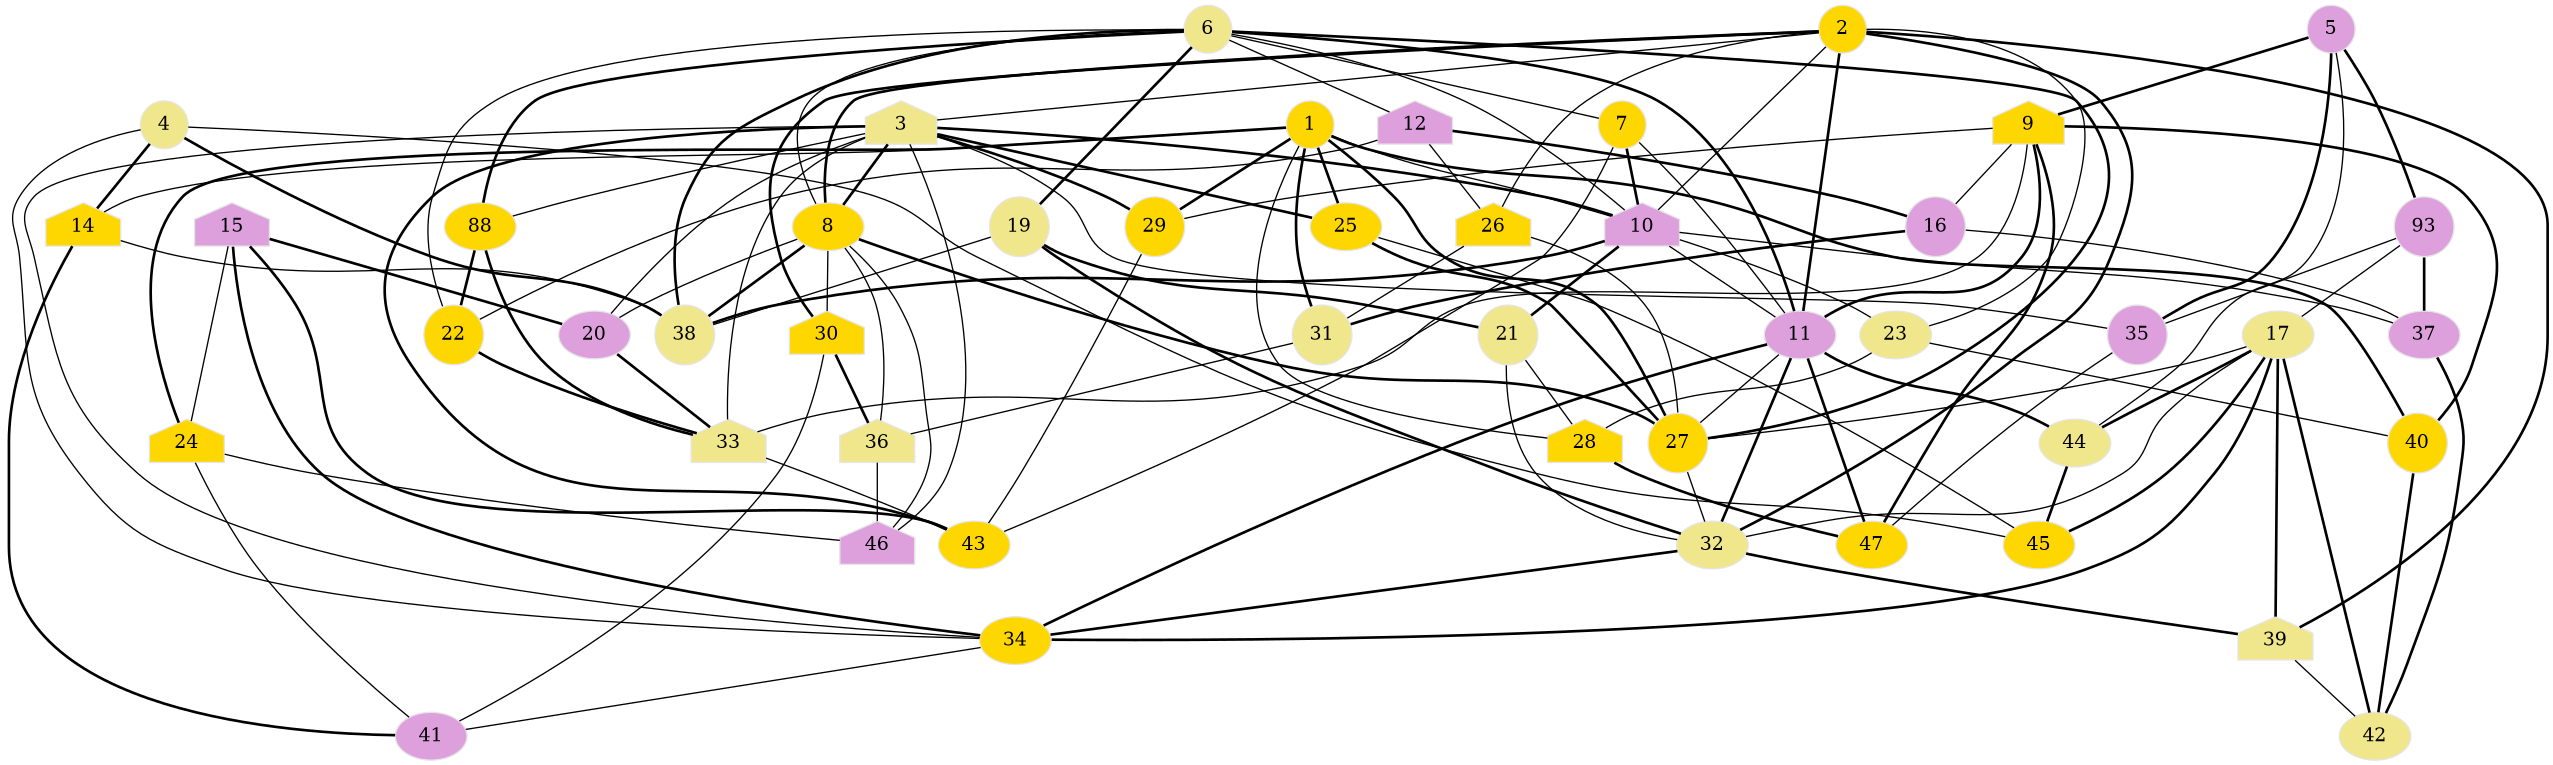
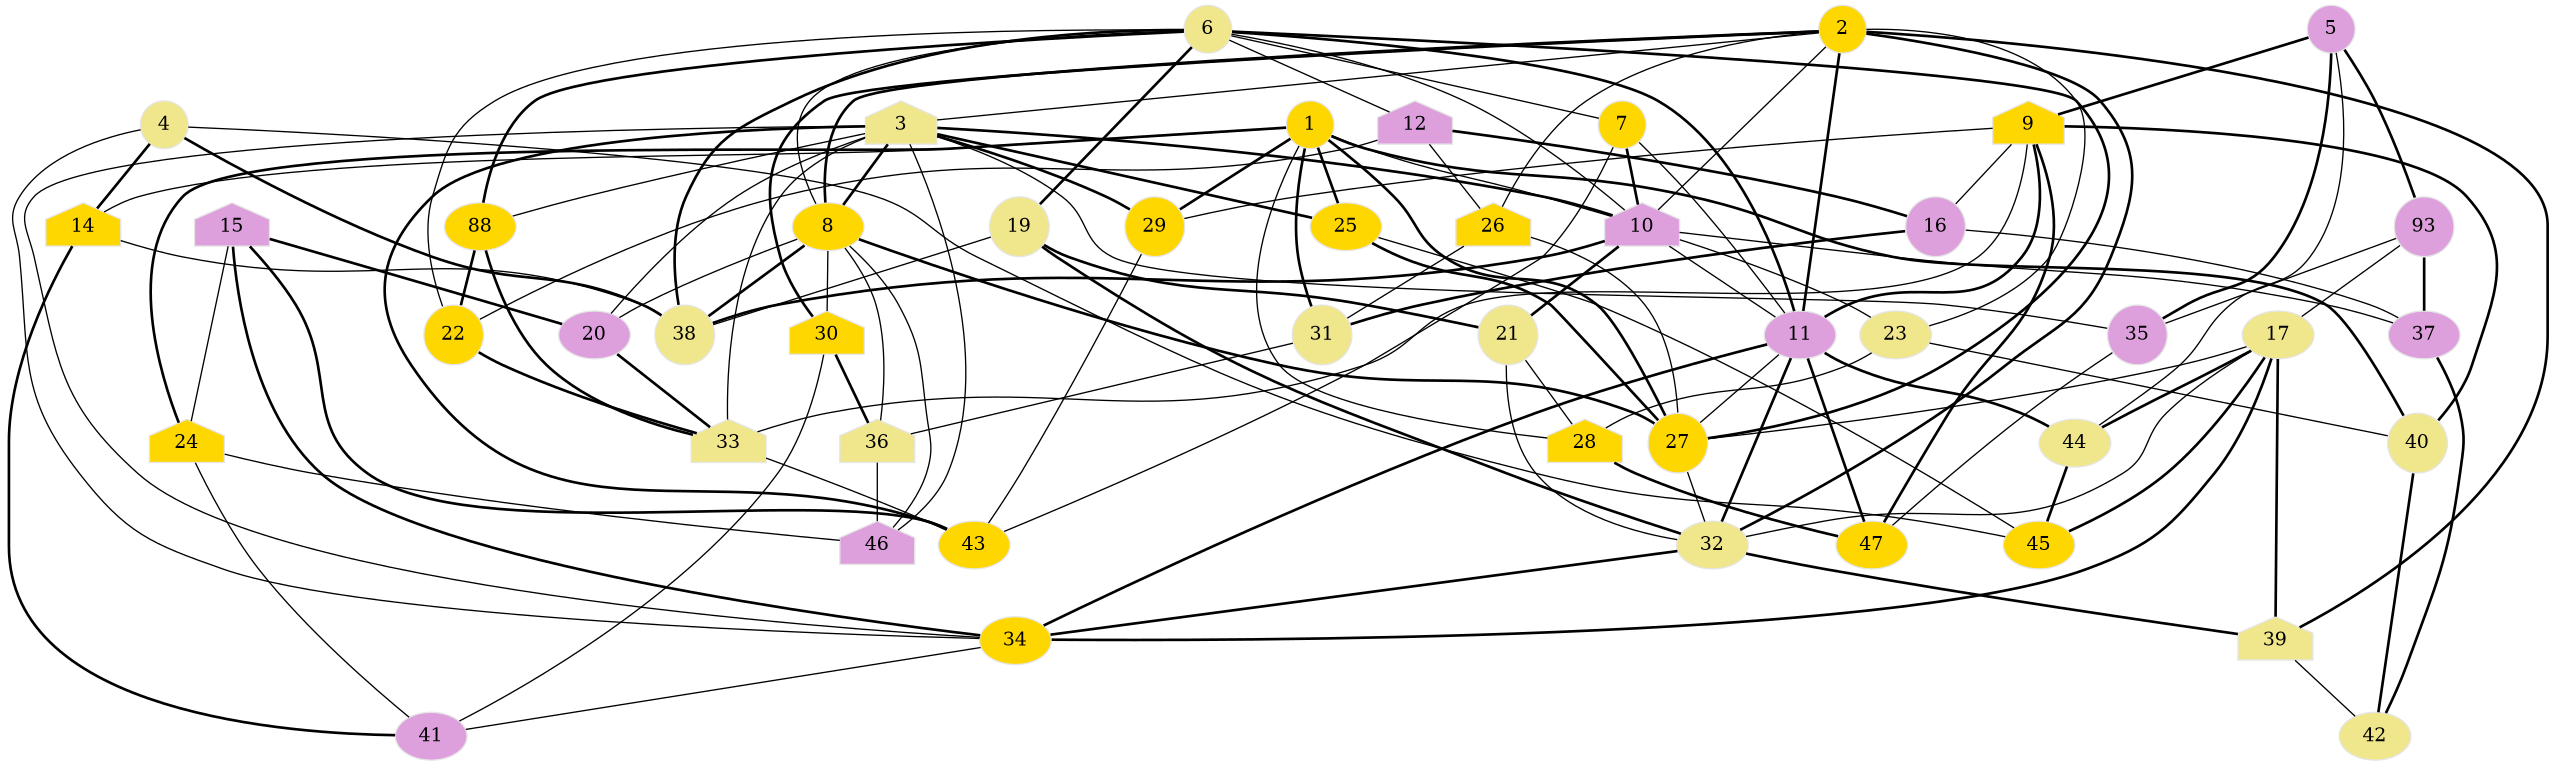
(2417, 443) -> (2417, 443)
(2327, 536) -> none
